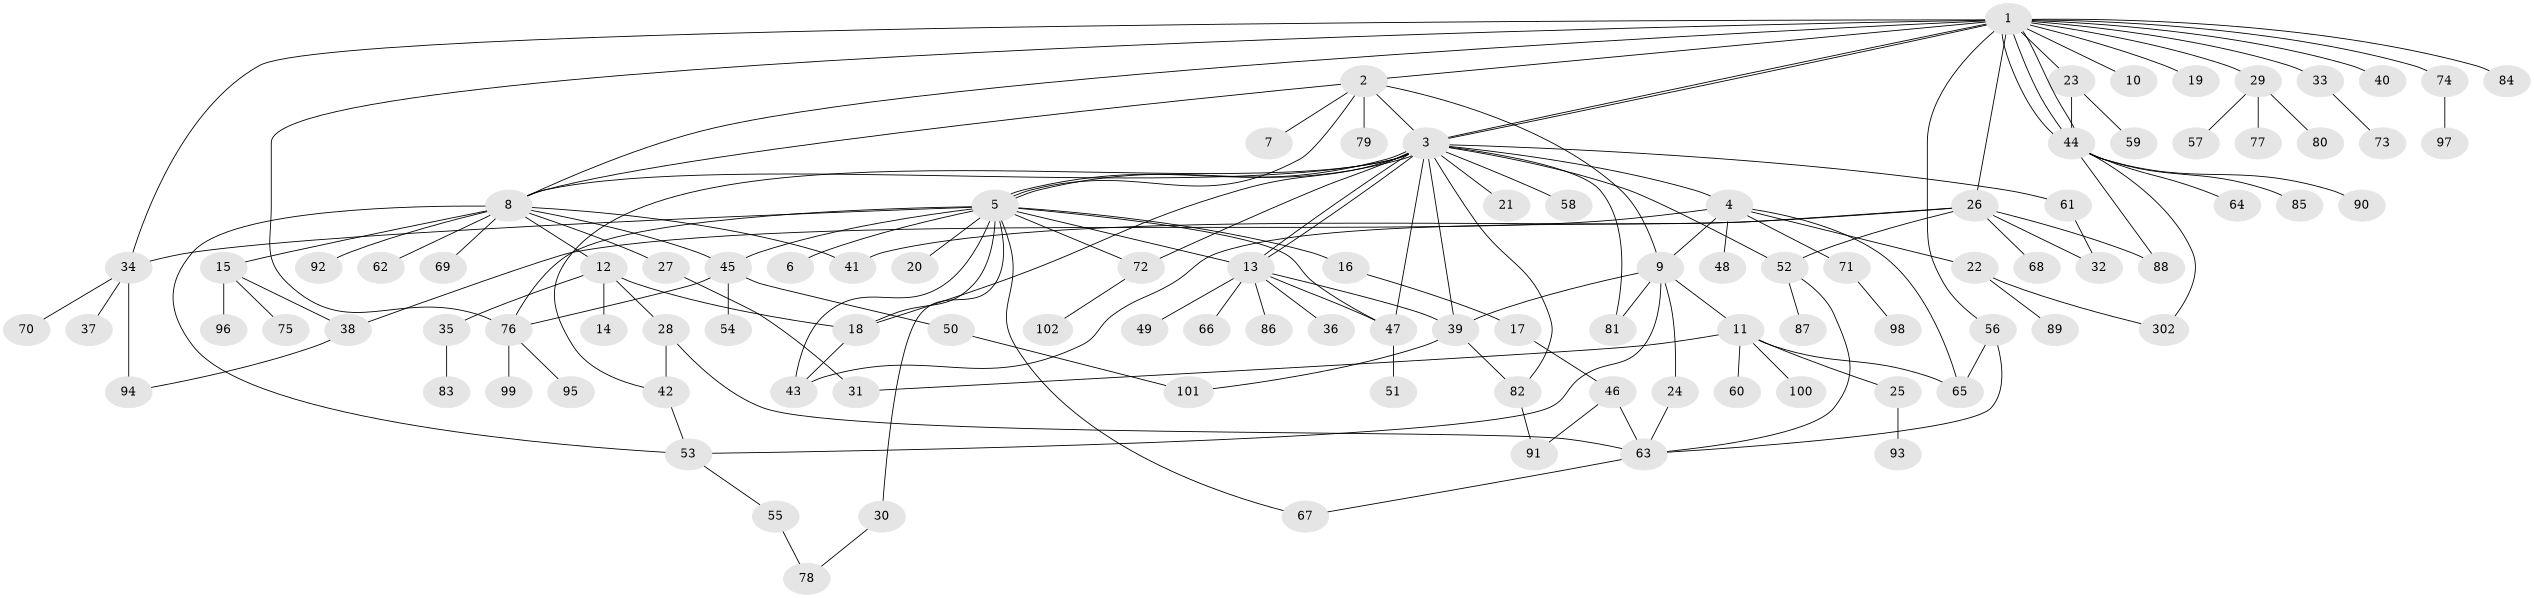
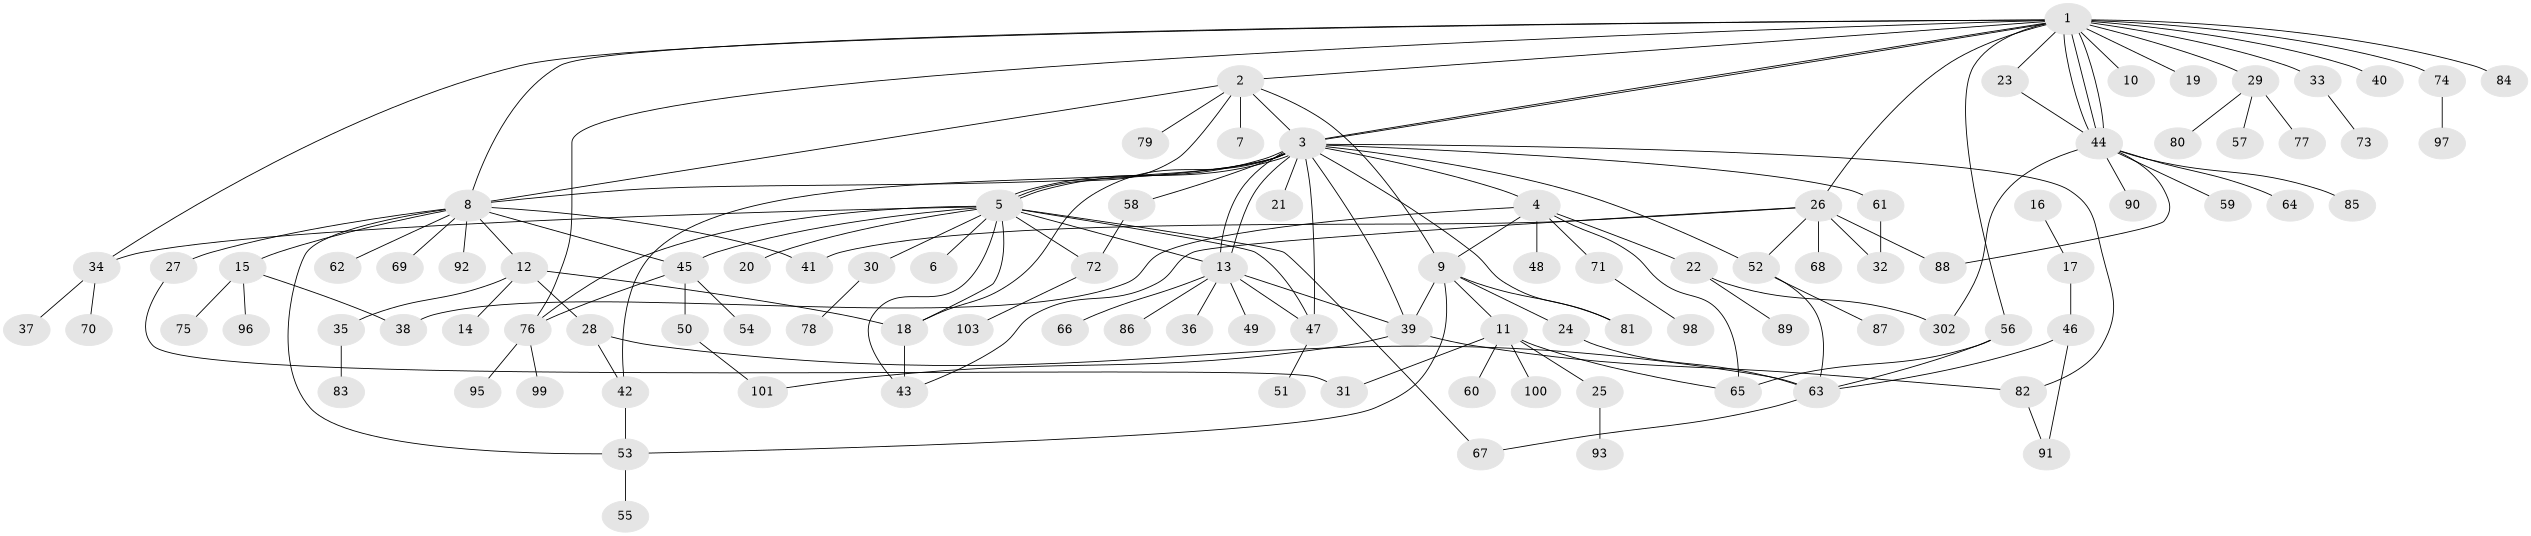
(2103, 112) -> (2163, 174)
(1283, 204) -> (1110, 242)
(1174, 225) -> none
(1048, 330) -> (968, 330)
(129, 392) -> none
(791, 548) -> none
